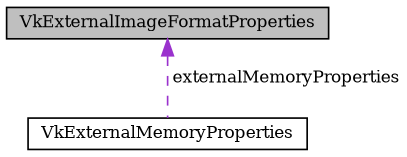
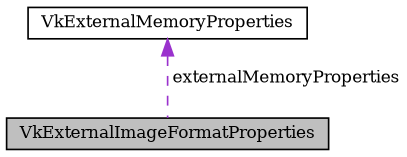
(168, 87) -> (168, 87)
